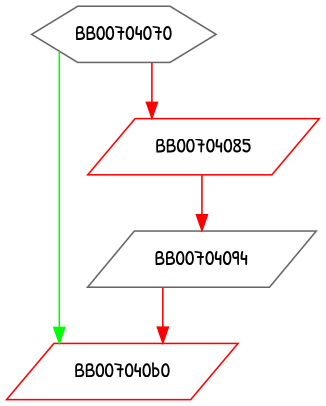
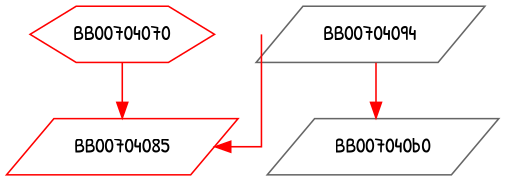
(124, 34) -> (122, 34)
(59, 190) -> none
(202, 195) -> (261, 106)
(122, 372) -> (383, 147)
